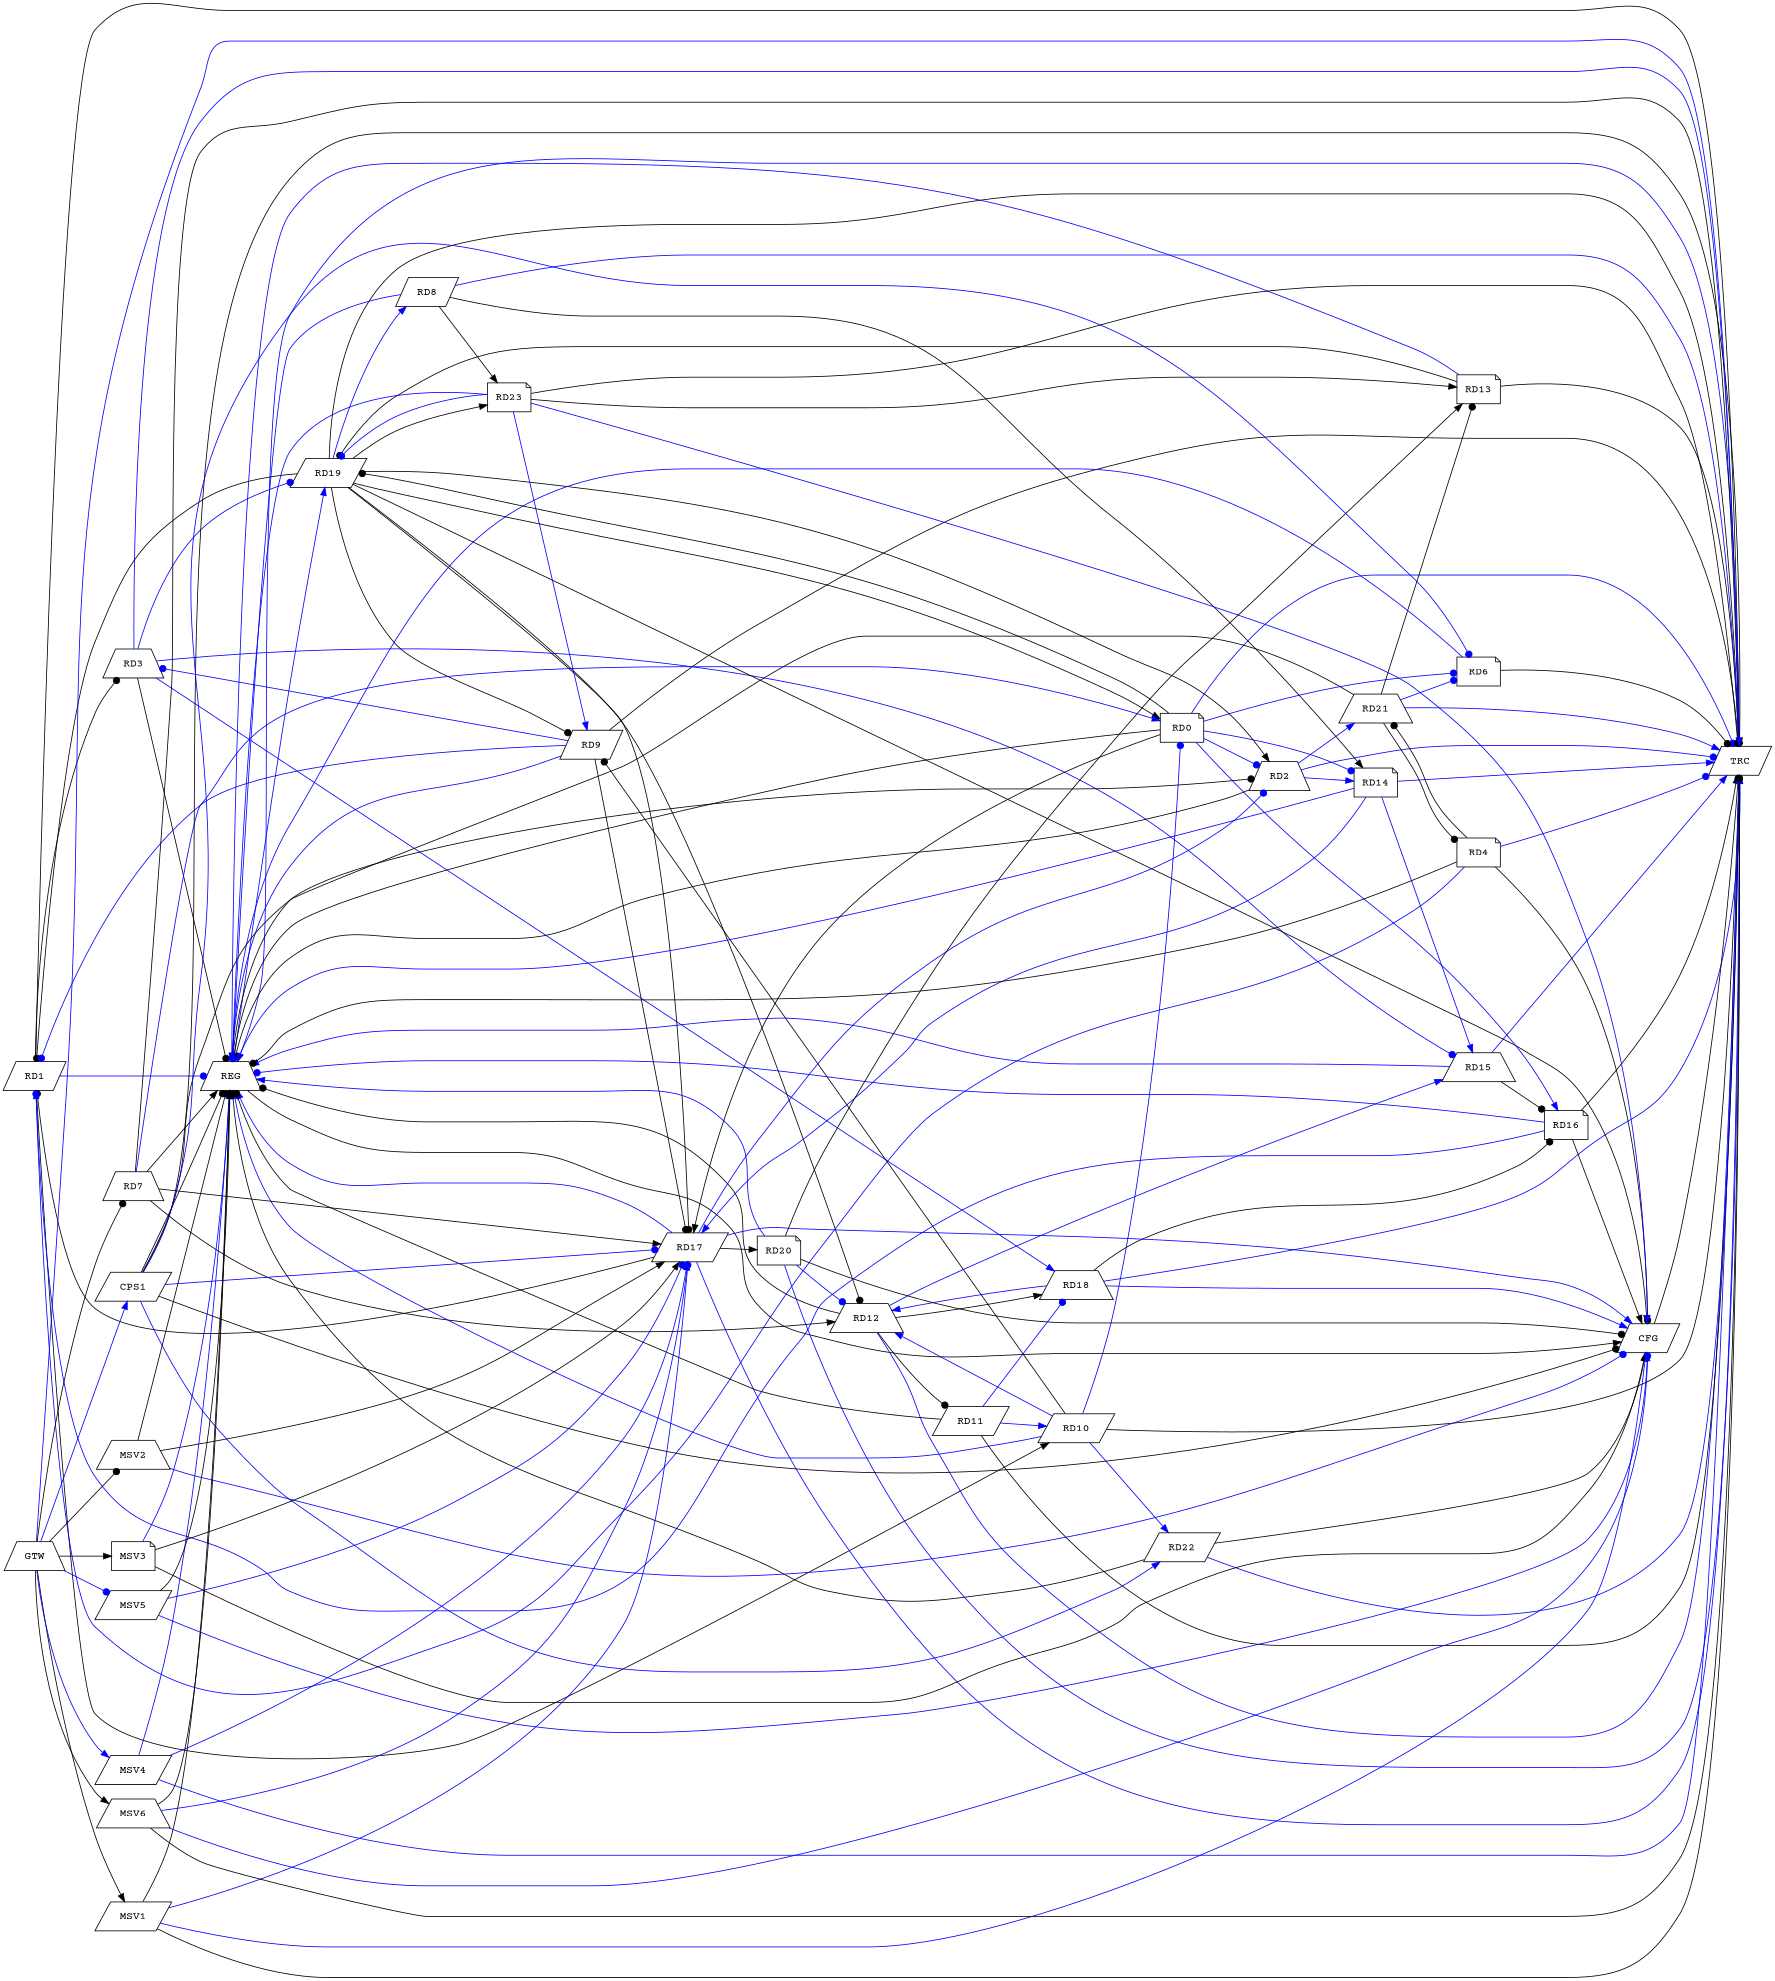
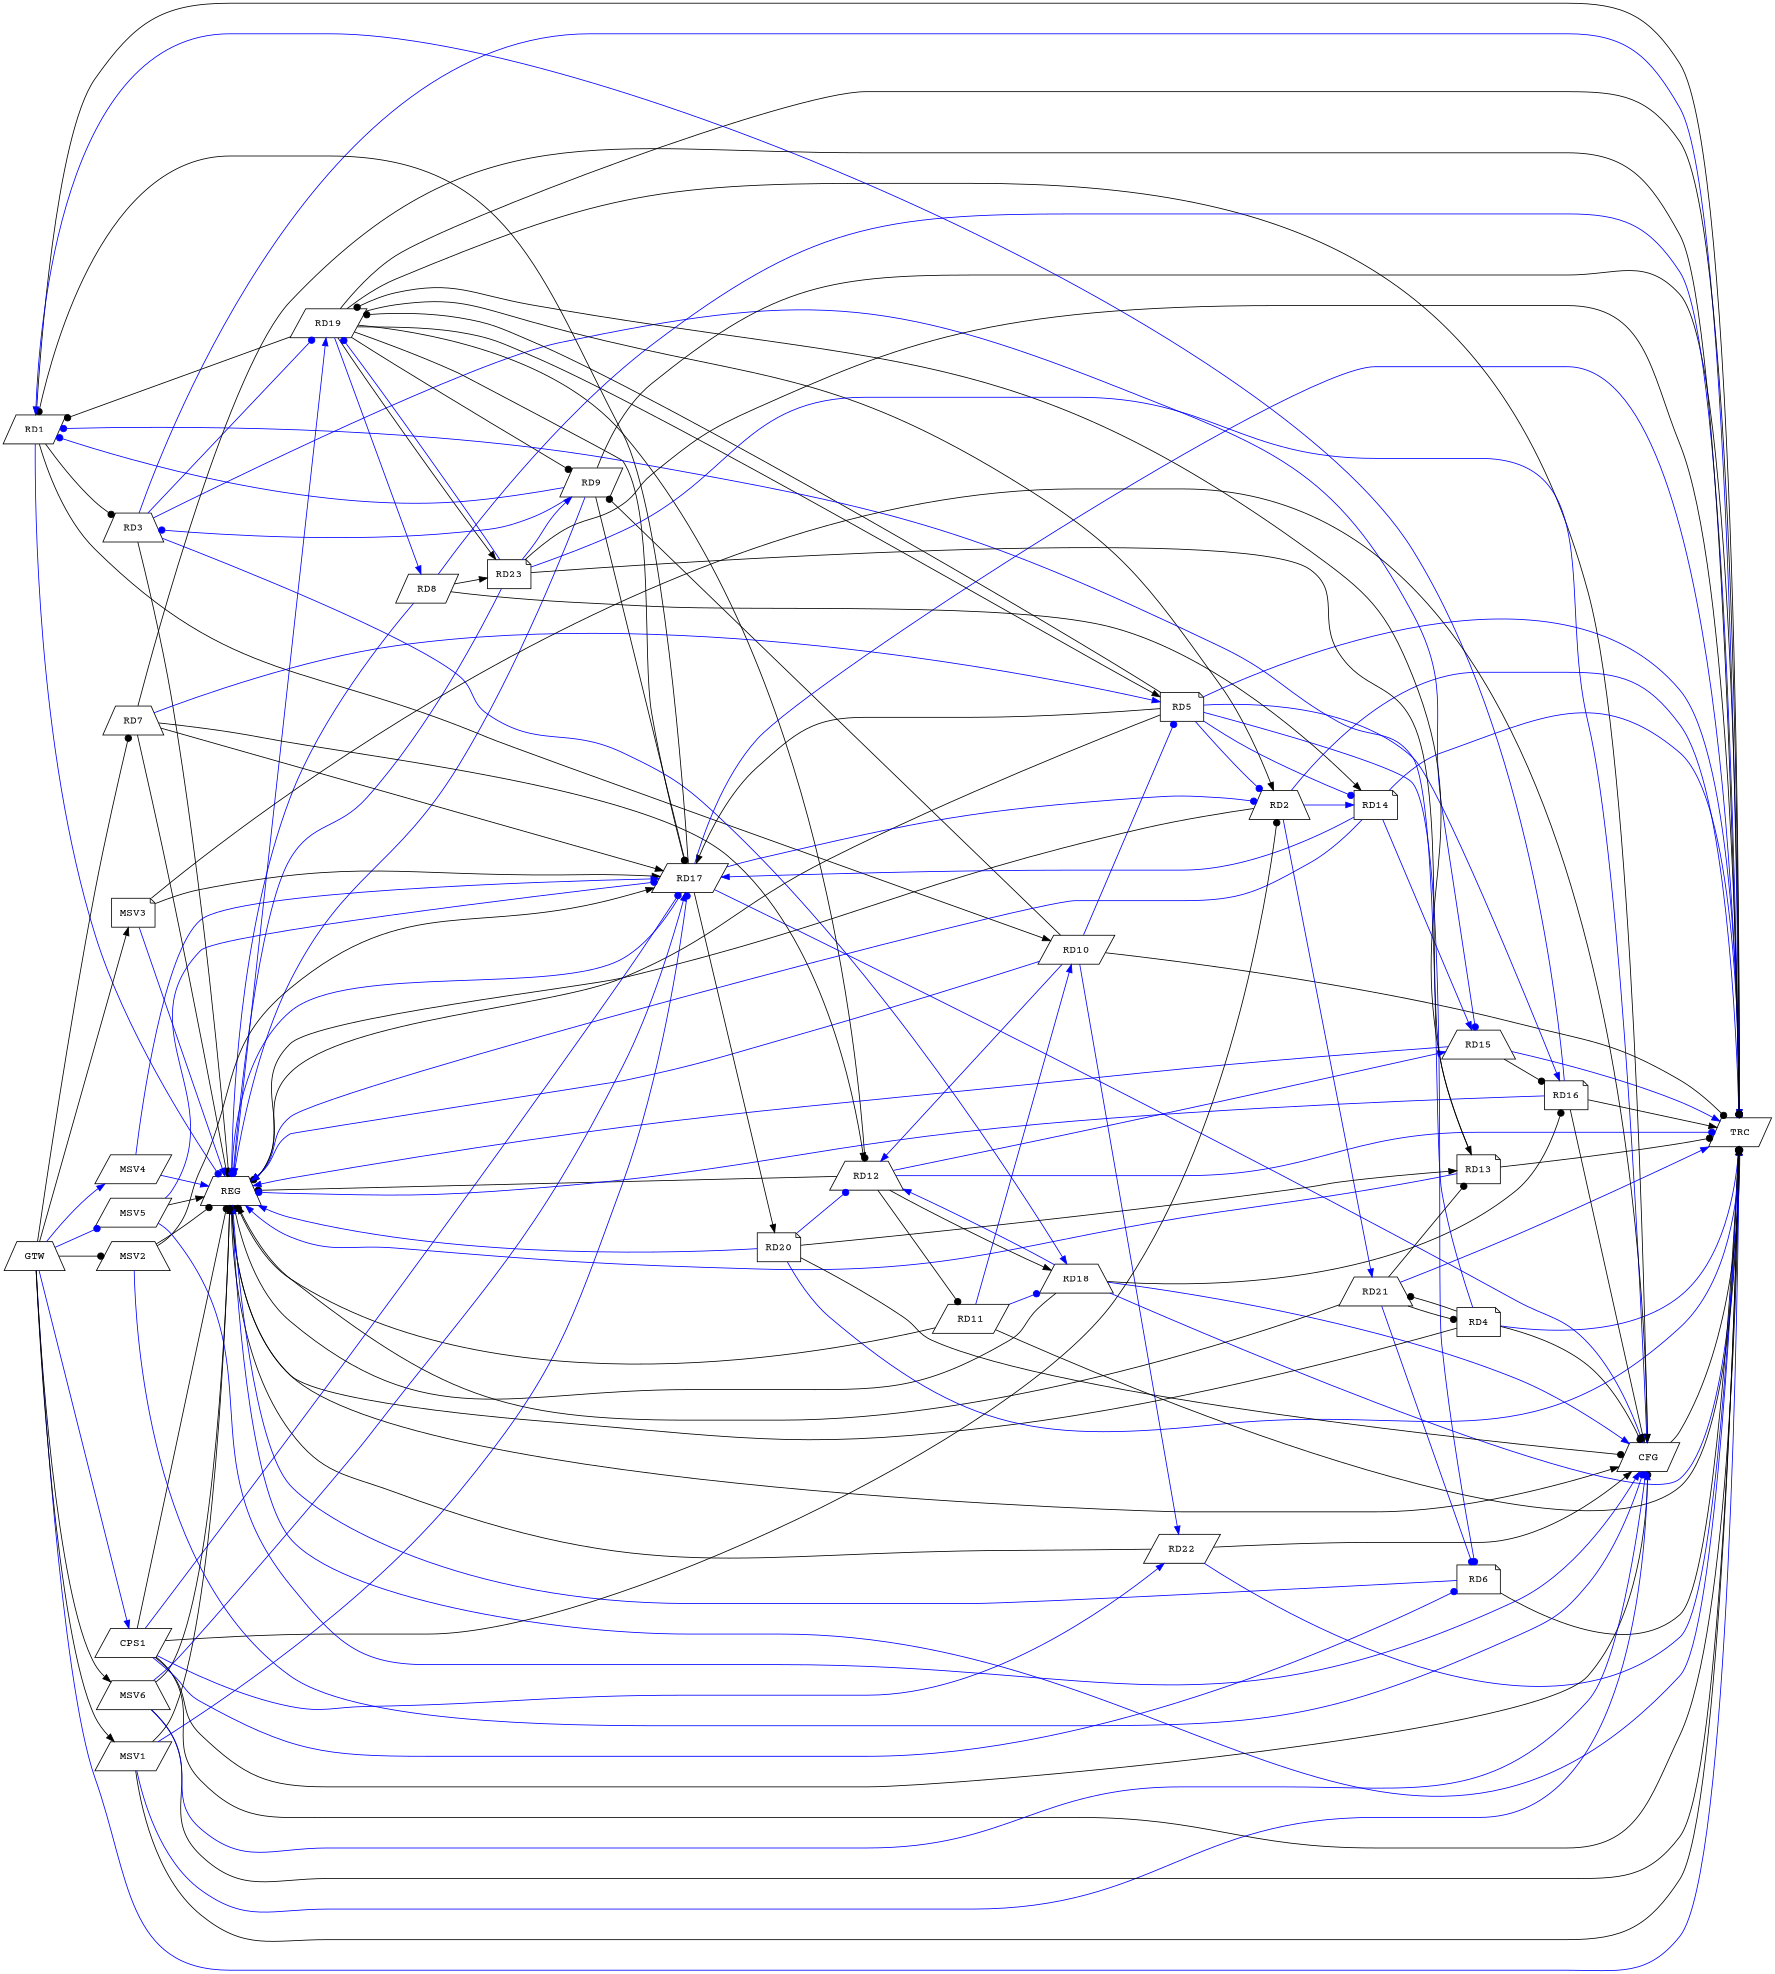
(1182, 728) -> (1182, 707)
none -> (616, 1392)
(1441, 1855) -> none
